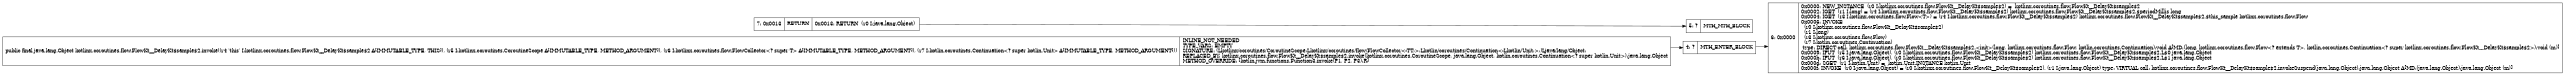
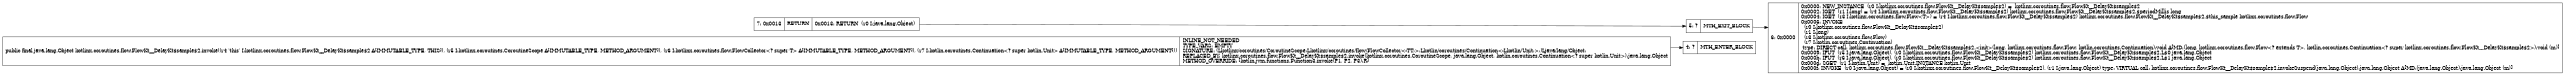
(1727, 26) -> (1727, 26)
(1760, 47) -> (1759, 27)
